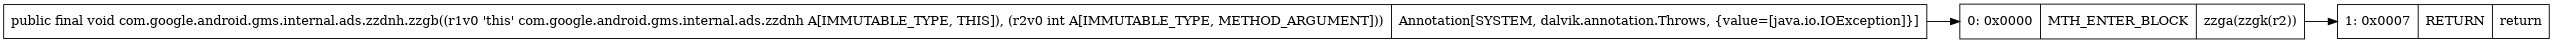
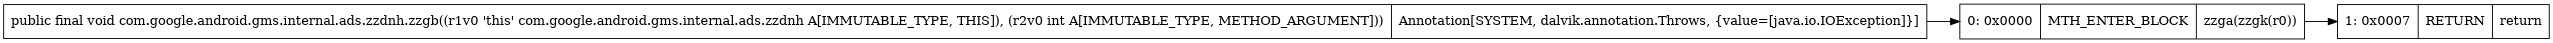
(2250, 21) -> (2250, 21)
